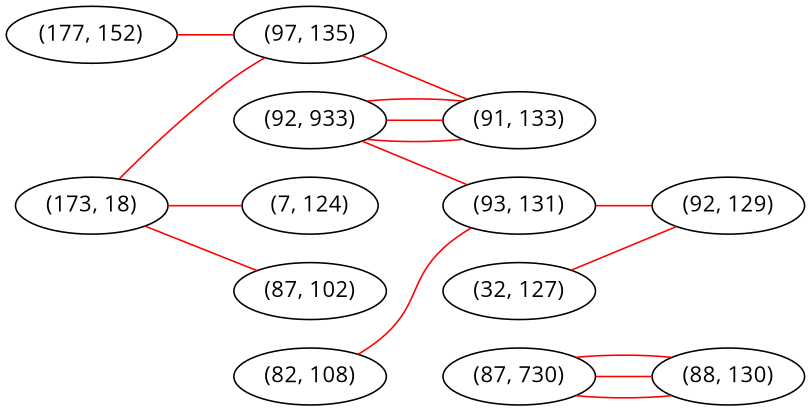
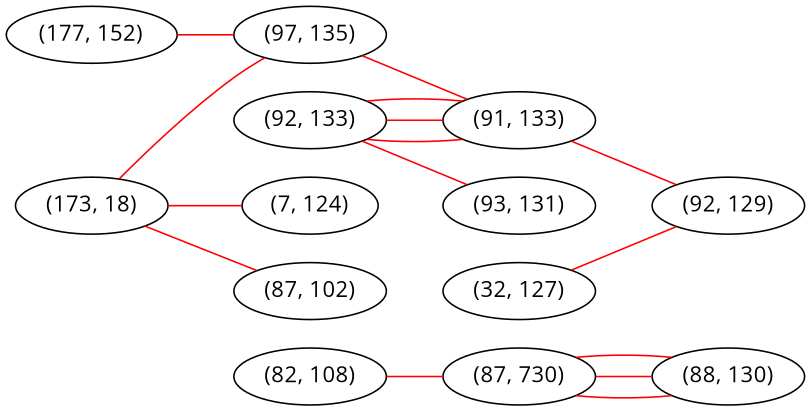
(310, 120) -> (310, 120)
(624, 206) -> (624, 163)
(415, 291) -> (415, 377)
